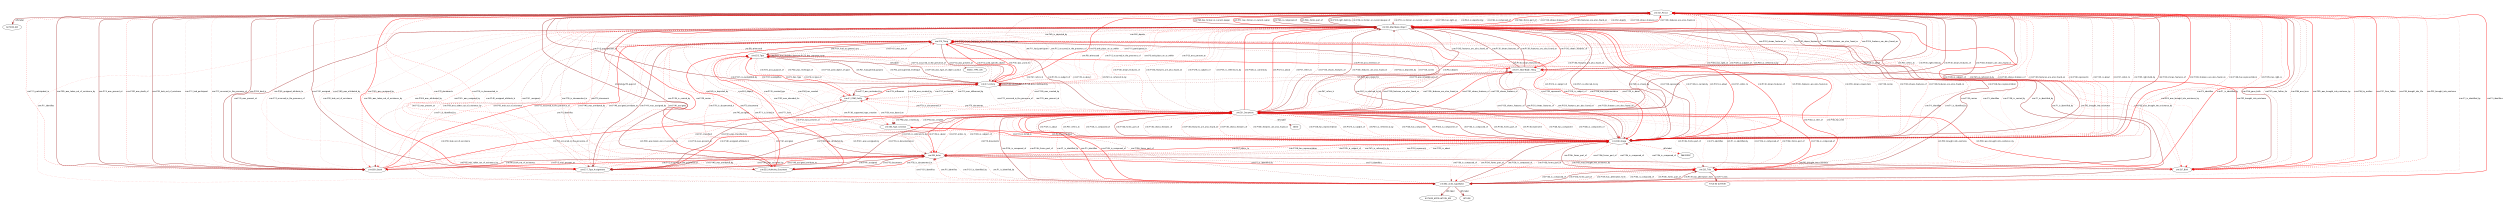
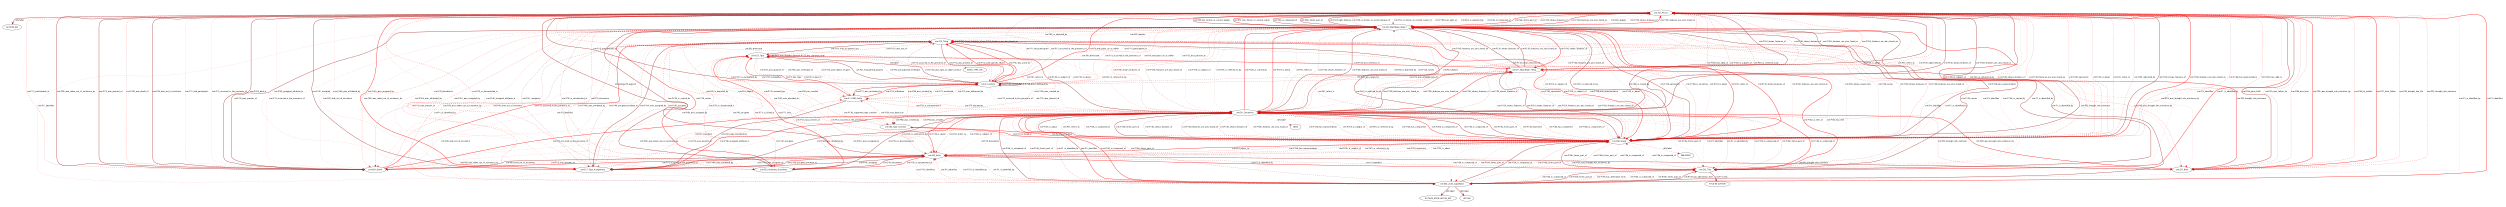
(731, 54) -> none
none -> (714, 109)
